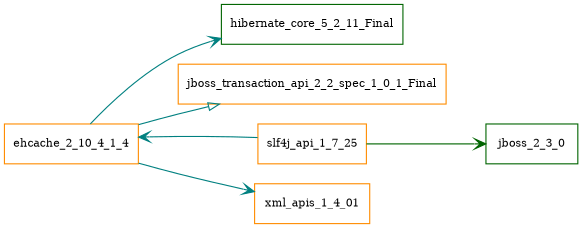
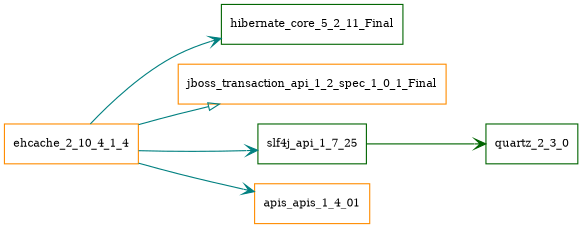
(312, 84) -> (312, 84)
(204, 136) -> (192, 151)
(312, 144) -> (312, 144)
(532, 144) -> (532, 144)
(312, 204) -> (312, 204)
